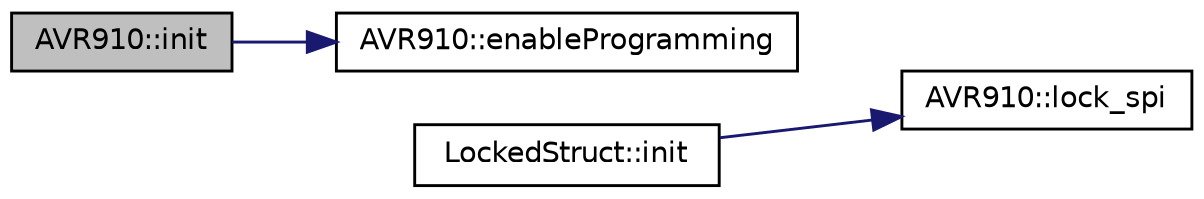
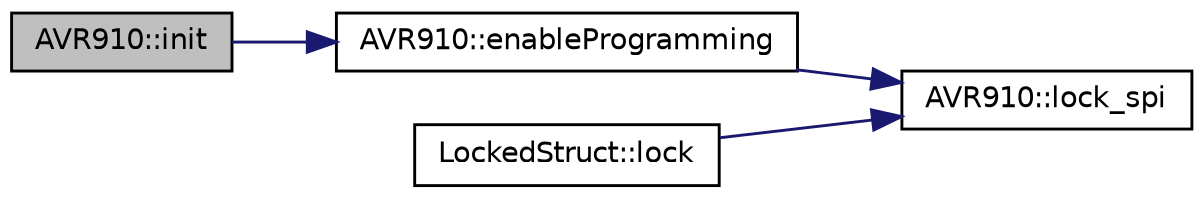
none -> (834, 74)
(567, 155) -> (567, 155)
